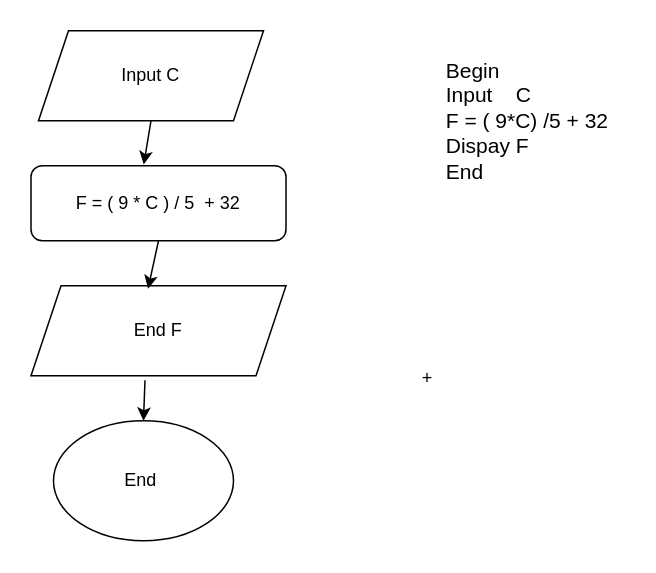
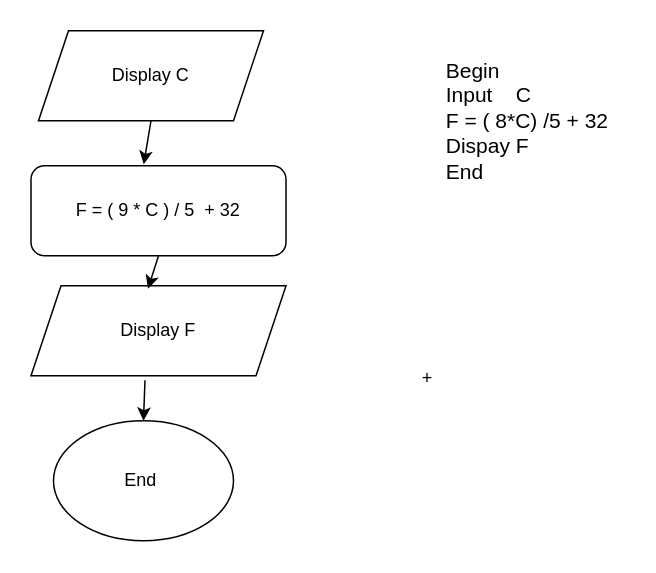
(151, 76) -> (151, 76)
(523, 121) -> (523, 121)
(158, 203) -> (158, 211)
(158, 331) -> (158, 331)
